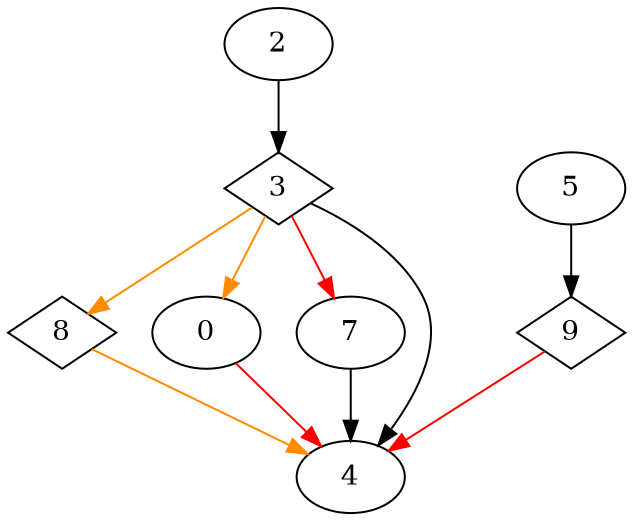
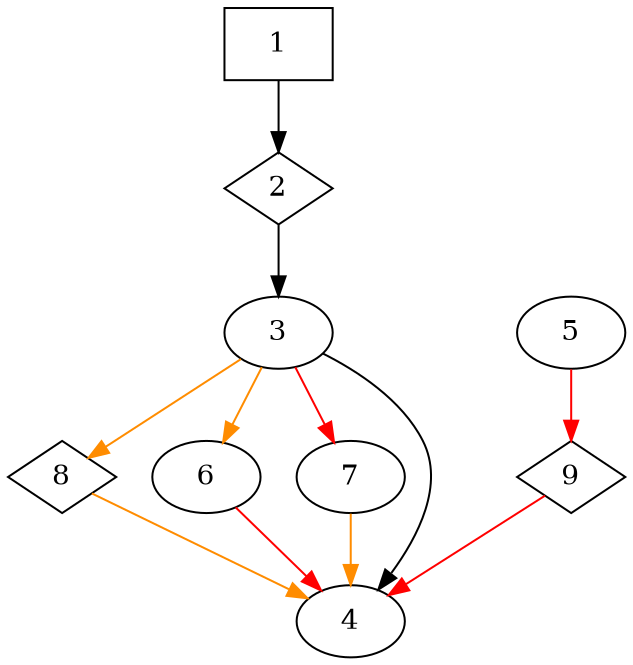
none -> (279, 44)
(279, 44) -> (279, 188)
(279, 188) -> (279, 333)
(571, 251) -> (571, 395)
(206, 333) -> (206, 477)
(351, 395) -> (351, 539)
